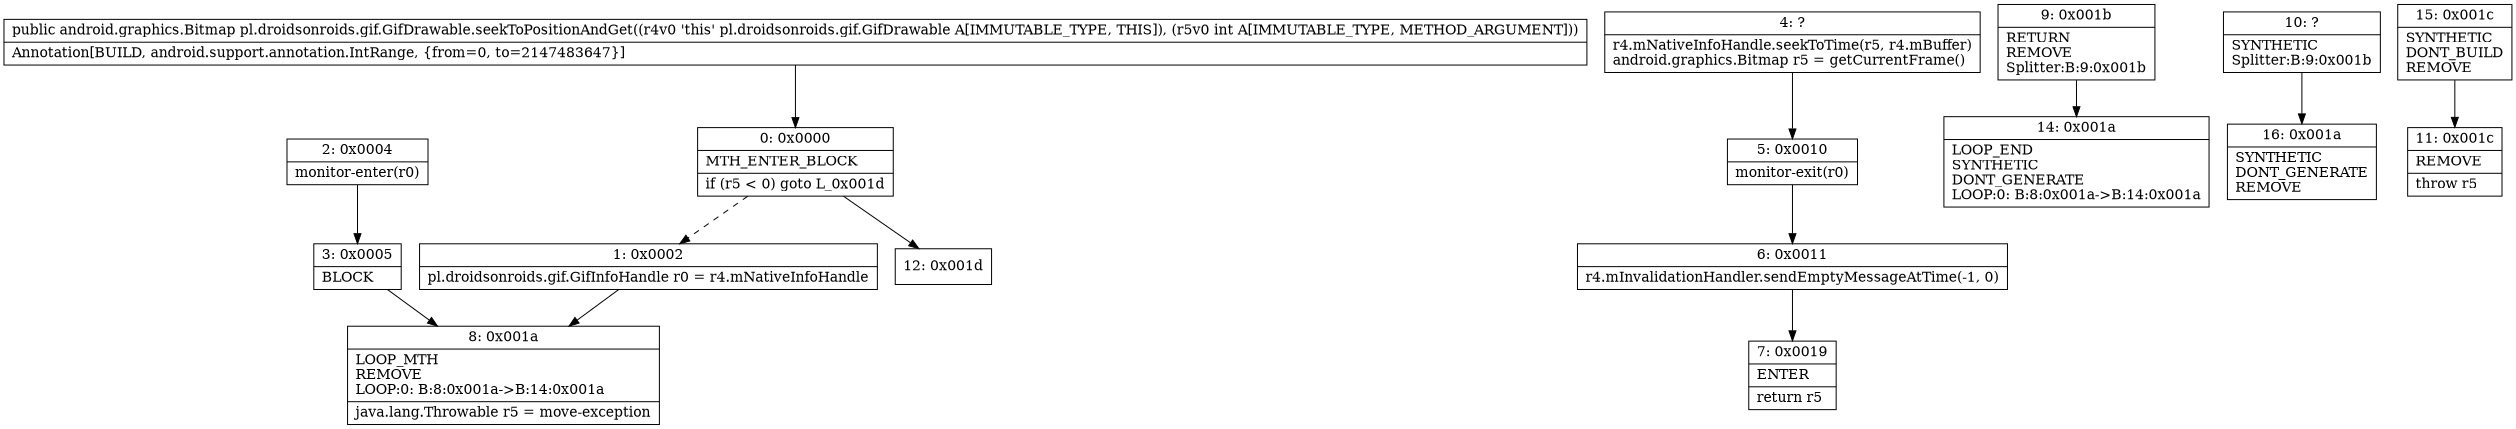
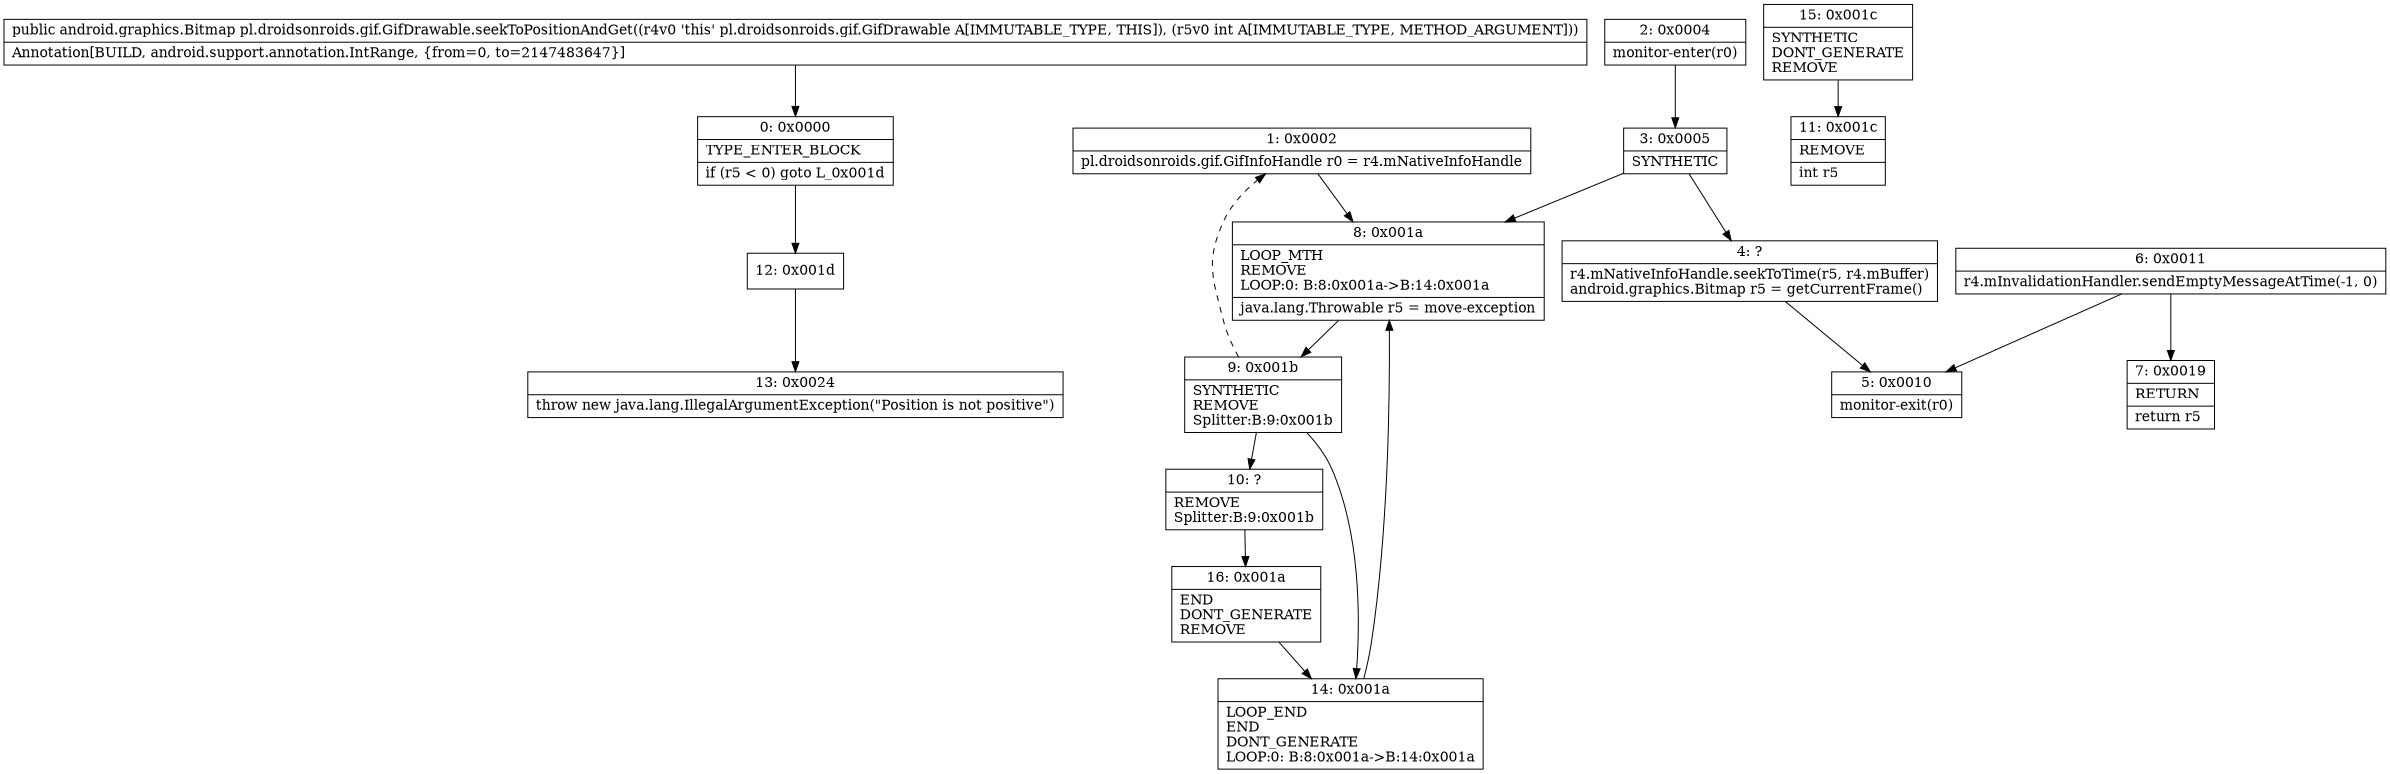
(2038, 38) -> (1236, 391)
(2275, 46) -> (1207, 503)
(2455, 53) -> (1838, 53)
(2279, 158) -> (1197, 600)
(782, 161) -> (784, 150)
(1996, 165) -> (1243, 727)
(2447, 184) -> (1819, 173)
none -> (1707, 203)
(1792, 209) -> (2038, 331)
(718, 217) -> (1213, 264)
(348, 278) -> (1675, 162)
none -> (1324, 335)
(1783, 375) -> (2167, 394)
none -> (795, 395)
none -> (1254, 446)
none -> (1385, 505)
none -> (1292, 657)
